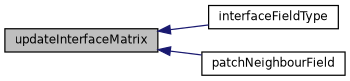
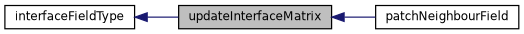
(189, 27) -> (163, 17)
